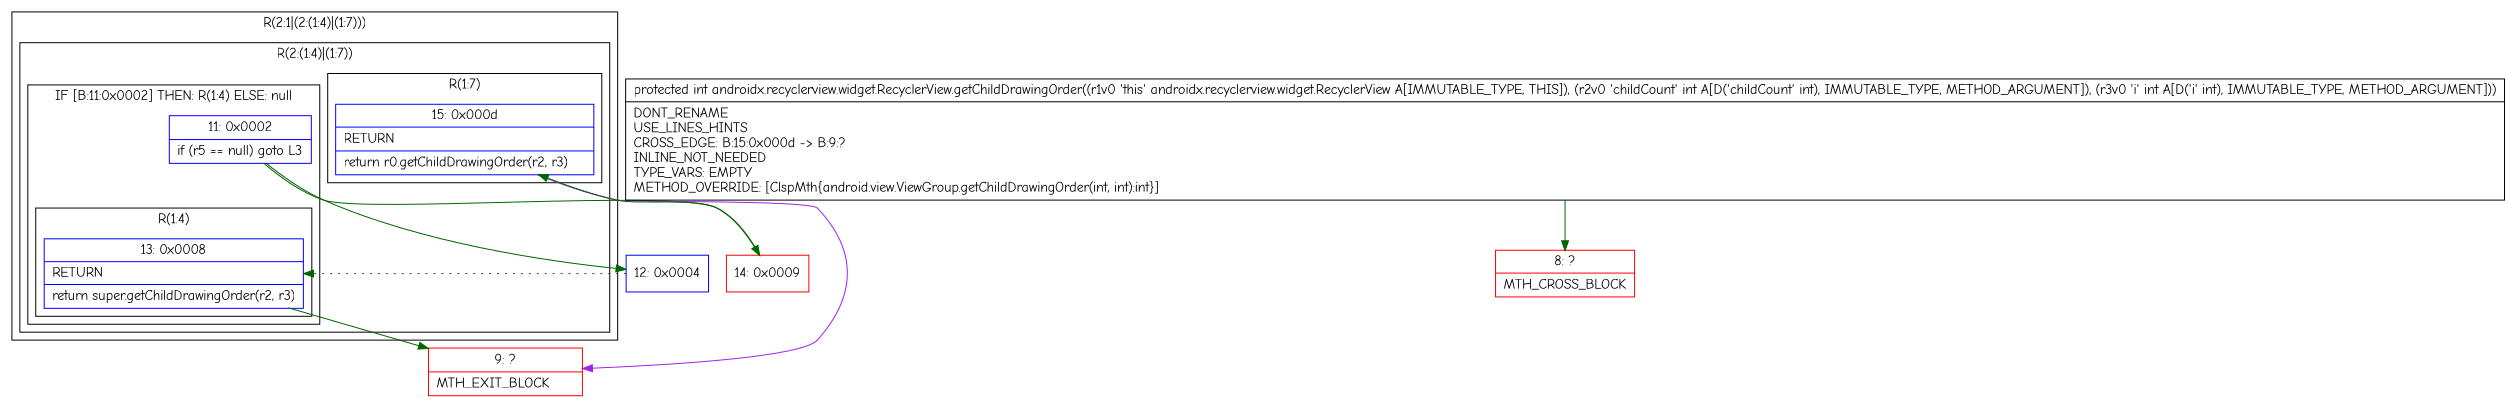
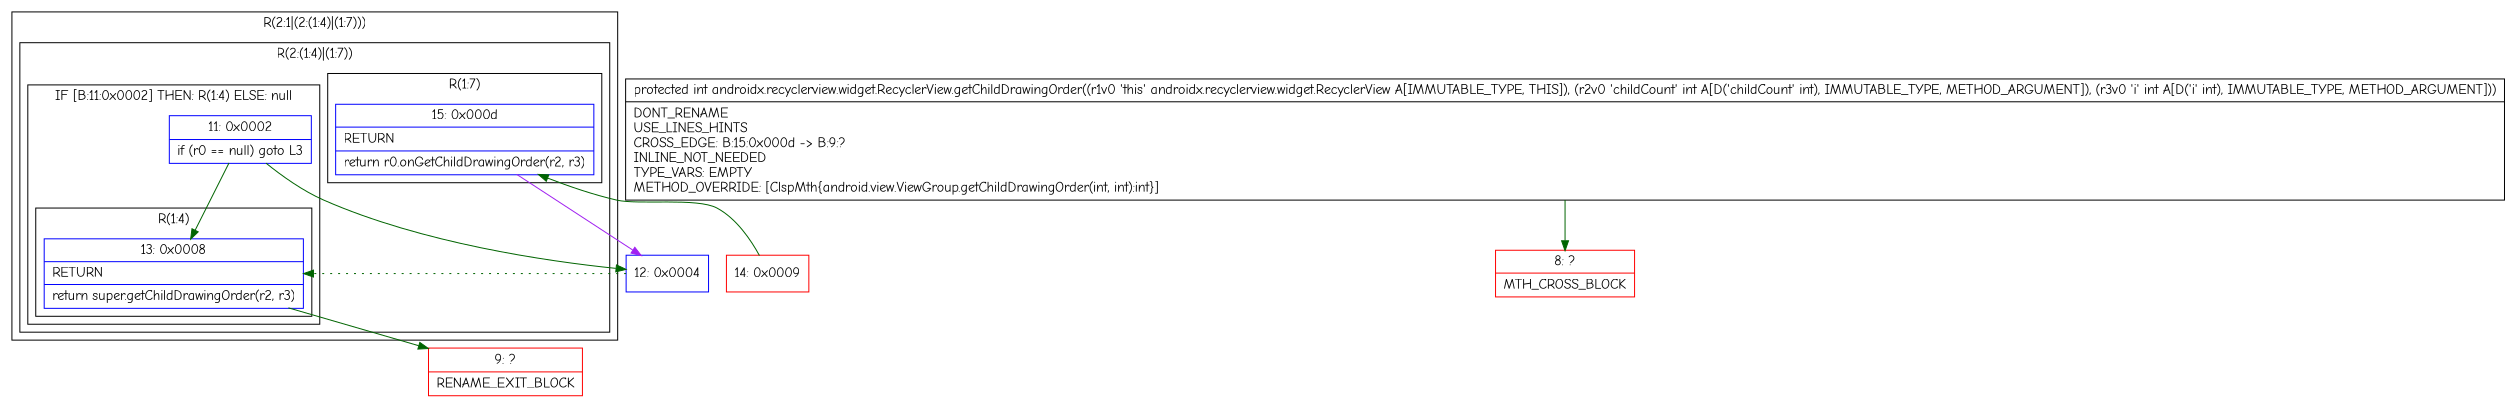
(240, 151) -> (240, 151)
(456, 162) -> (465, 162)
(512, 202) -> (212, 197)
(842, 246) -> (575, 212)
(493, 383) -> (505, 383)
